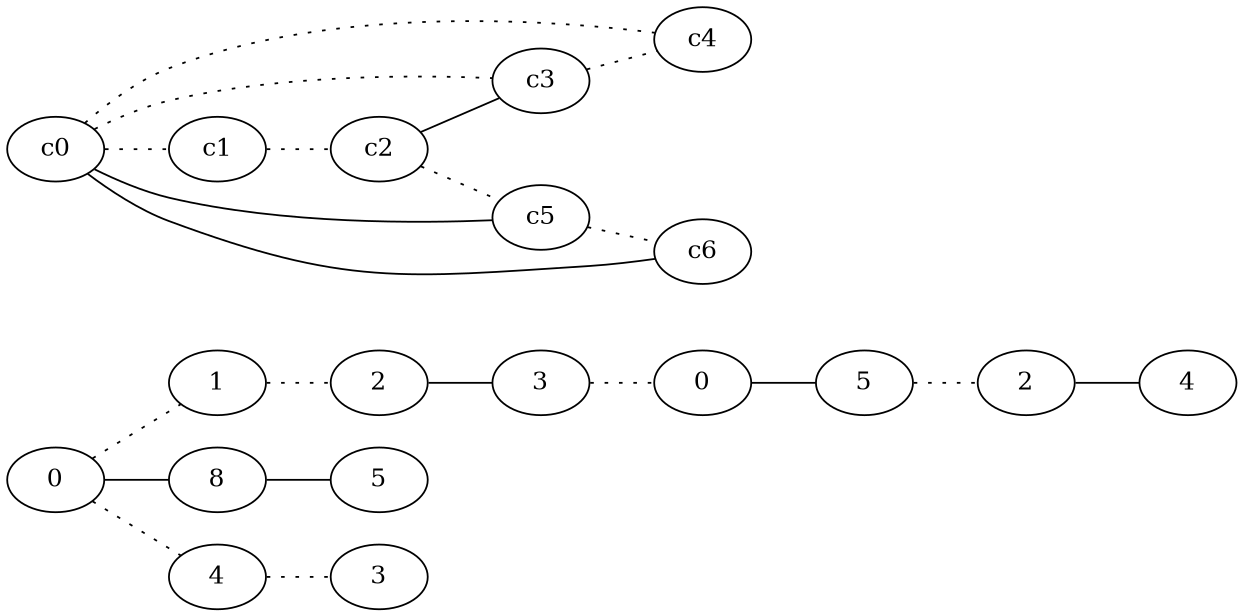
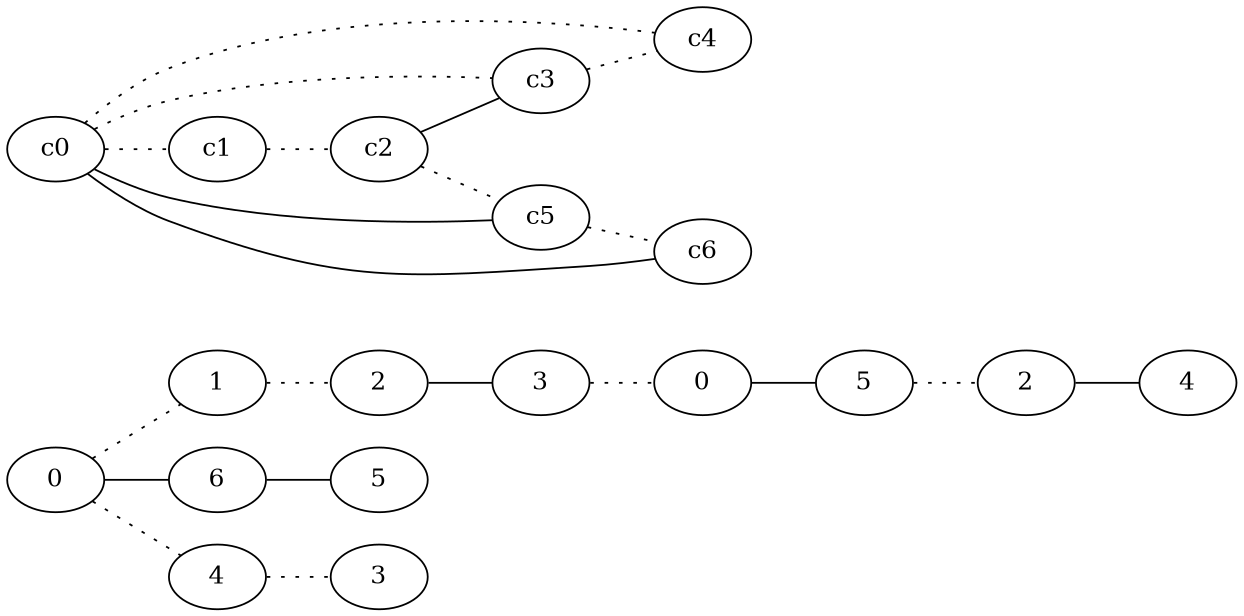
(217, 480) -> (217, 480)
